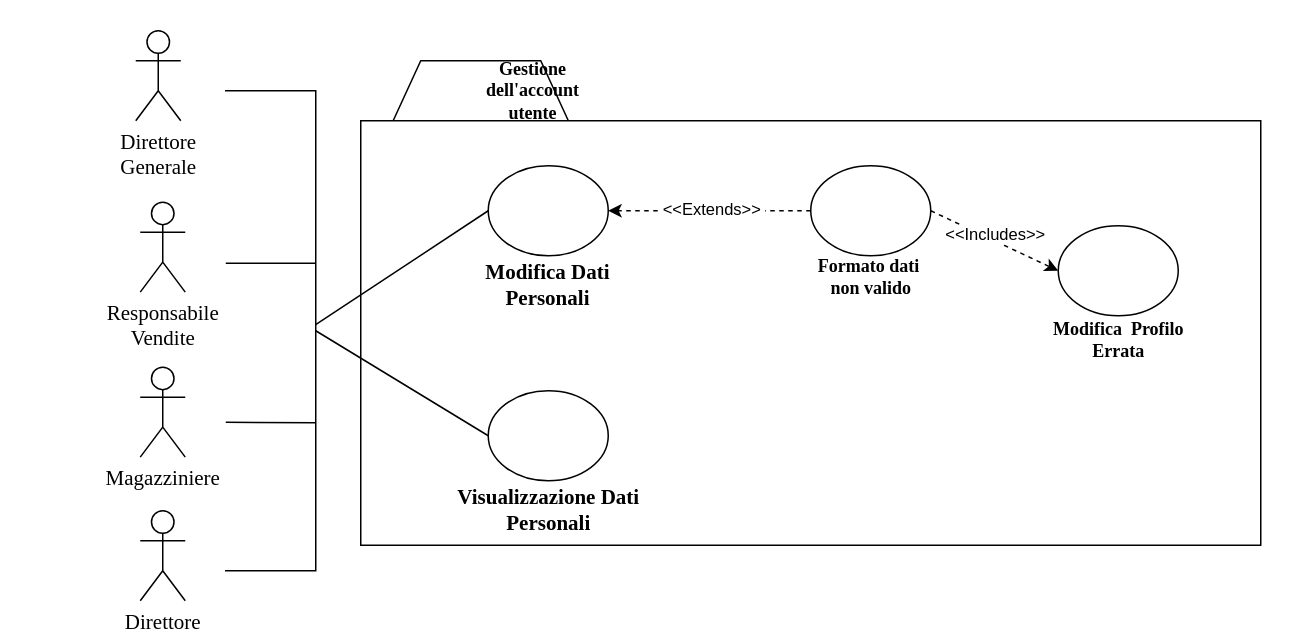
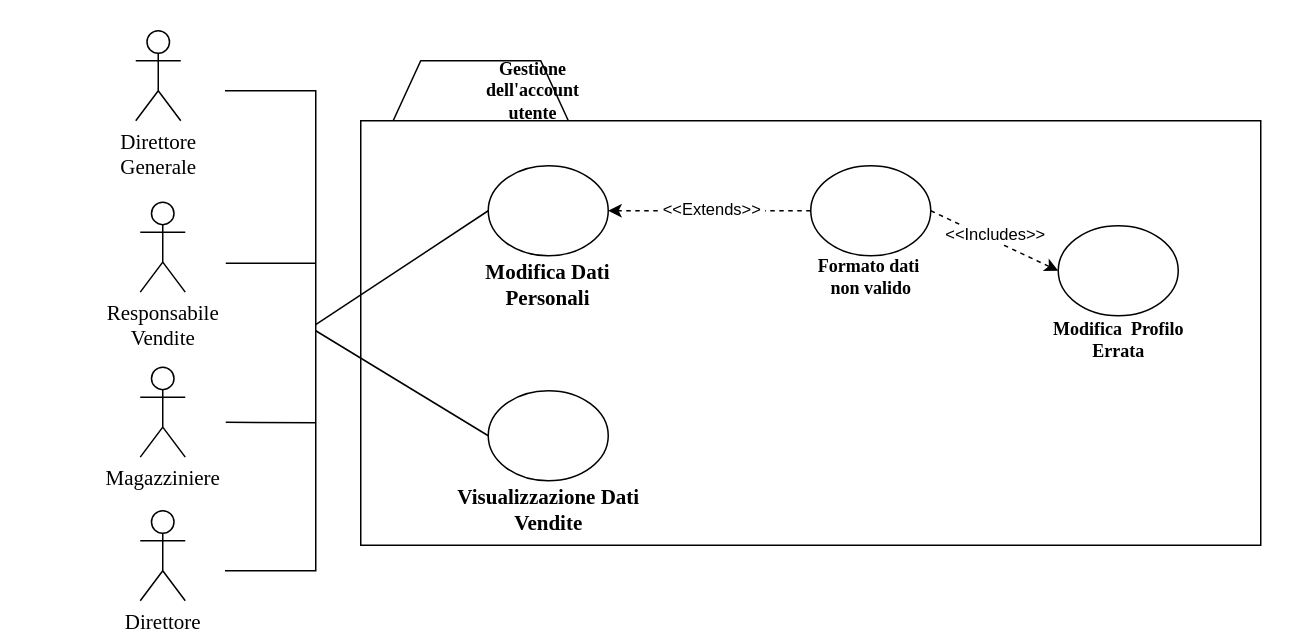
(549, 511) -> (549, 511)
